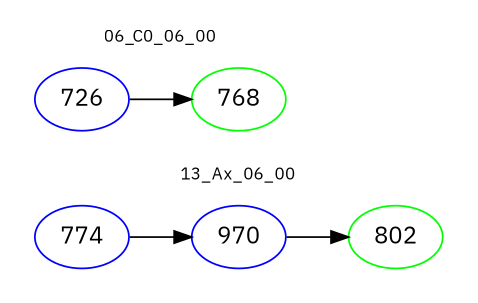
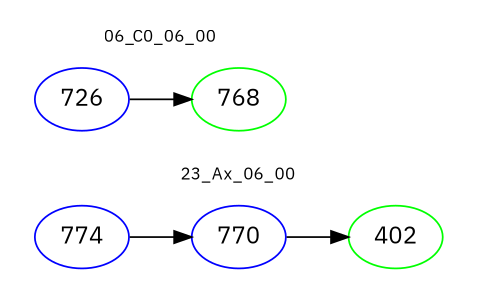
(239, 175) -> (239, 175)
(239, 237) -> (239, 237)
(396, 237) -> (396, 237)
